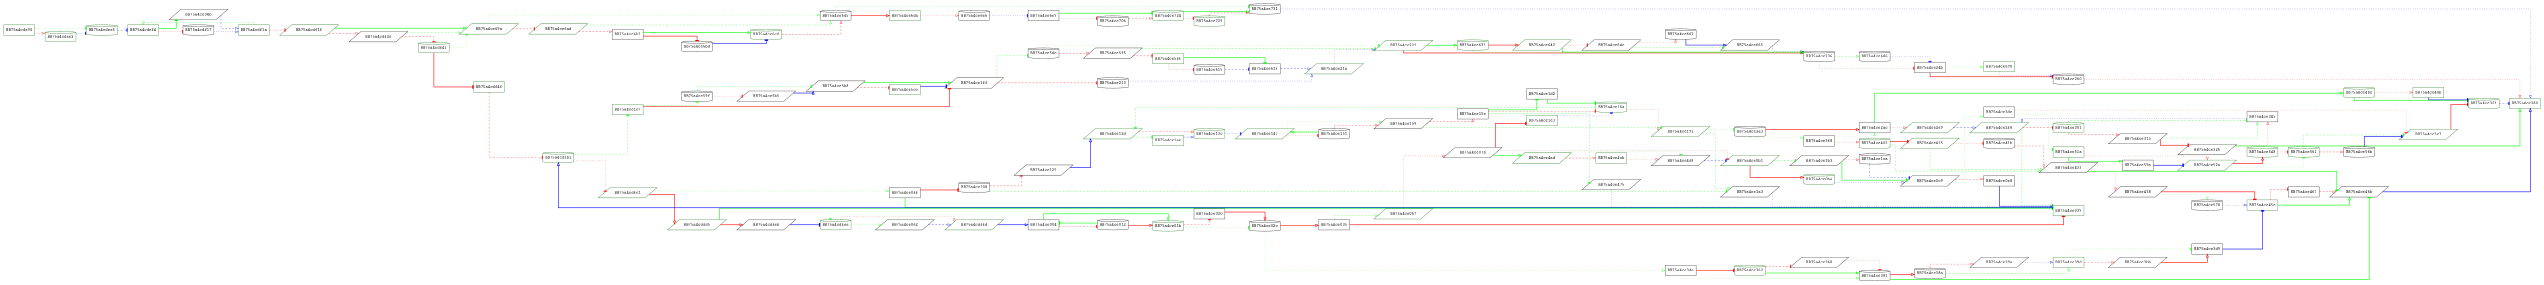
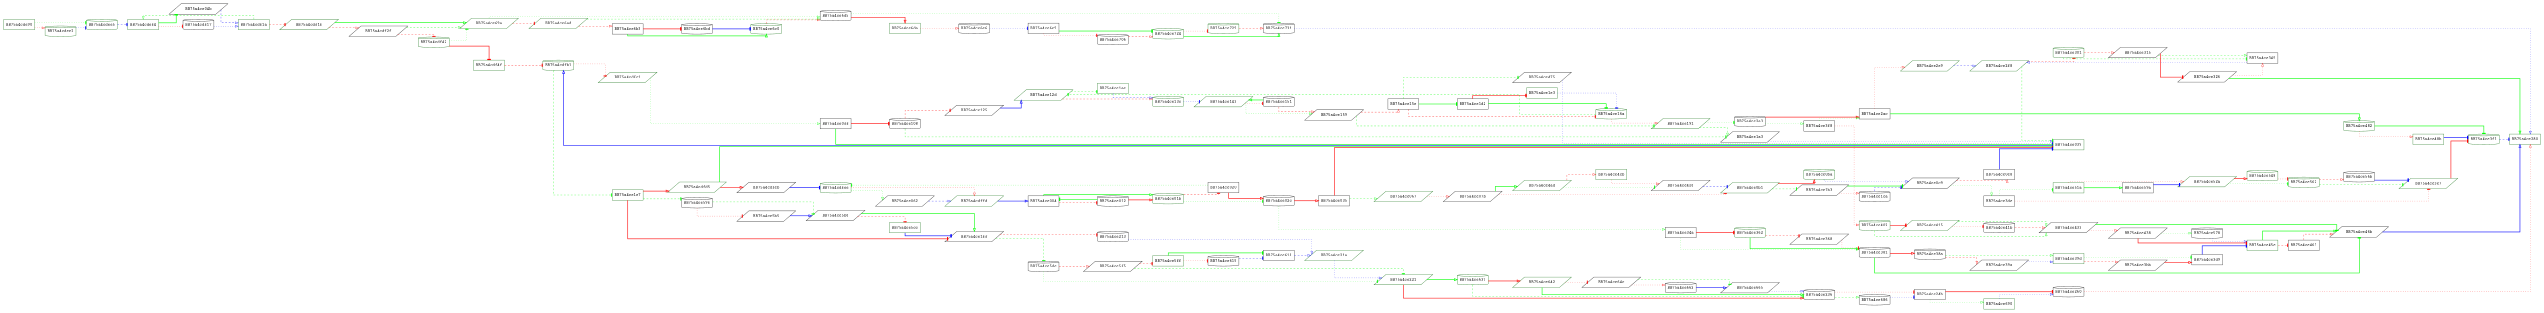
(1498, 123) -> (1497, 96)
(675, 195) -> (655, 191)
